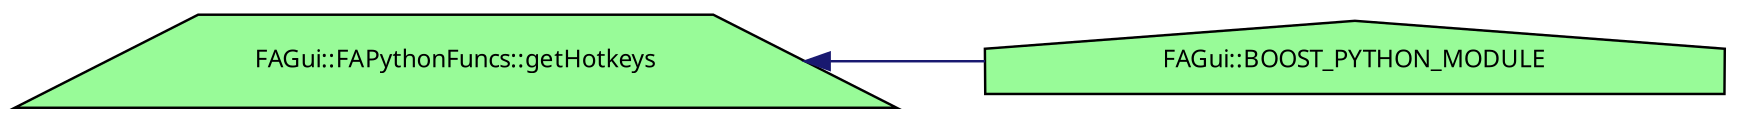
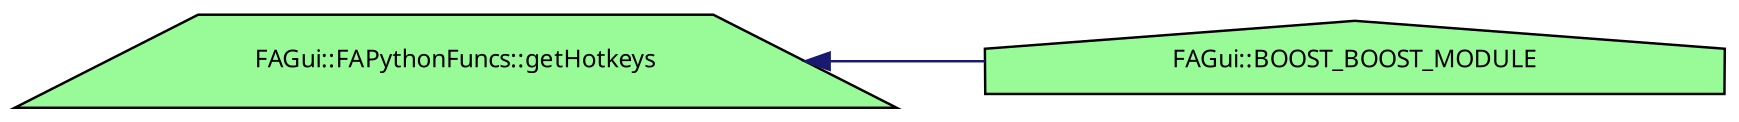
(1355, 61) -> (1355, 61)
